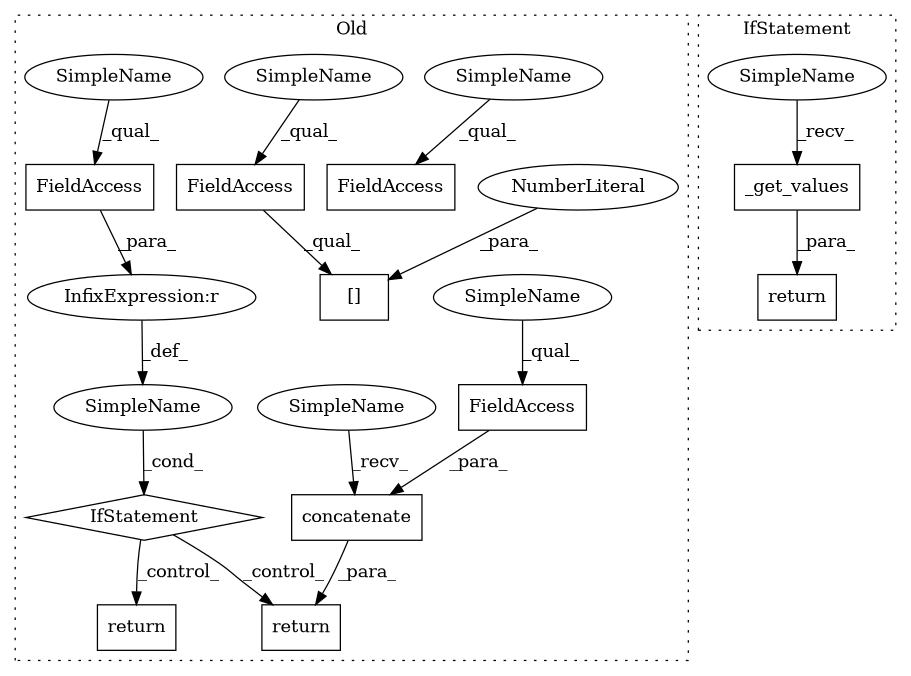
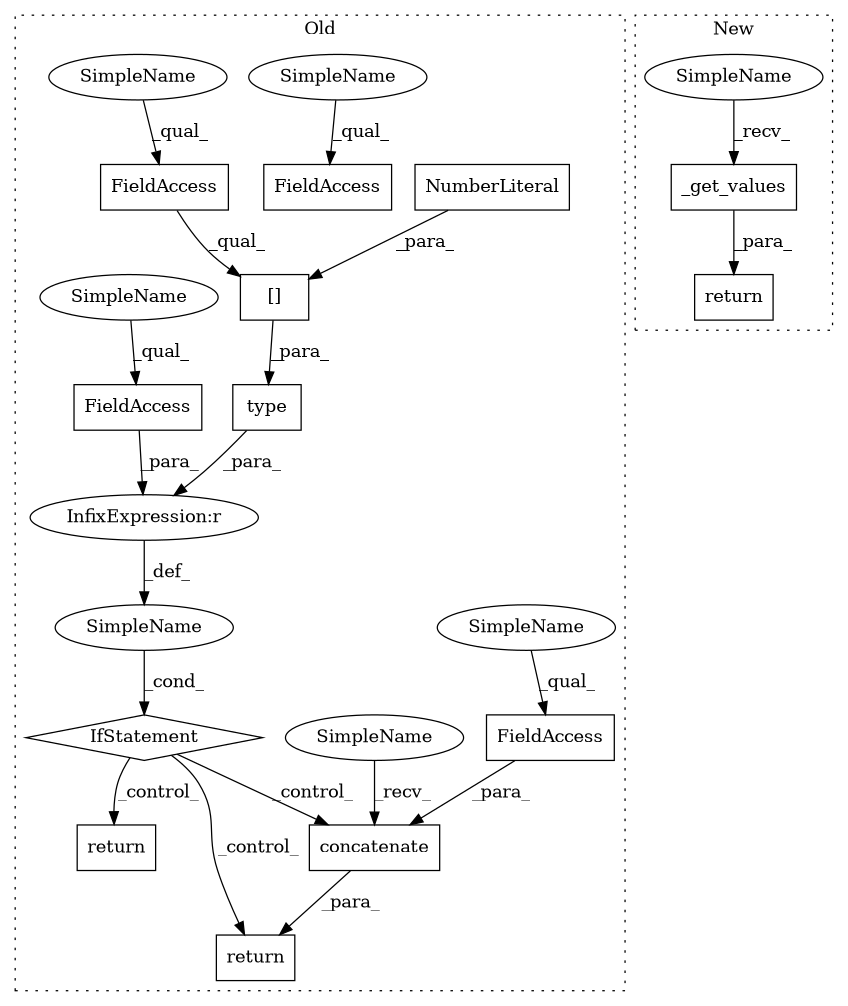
(797, 30) -> (734, 30)
(578, 187) -> (492, 187)
none -> (267, 407)
none -> (247, 787)
